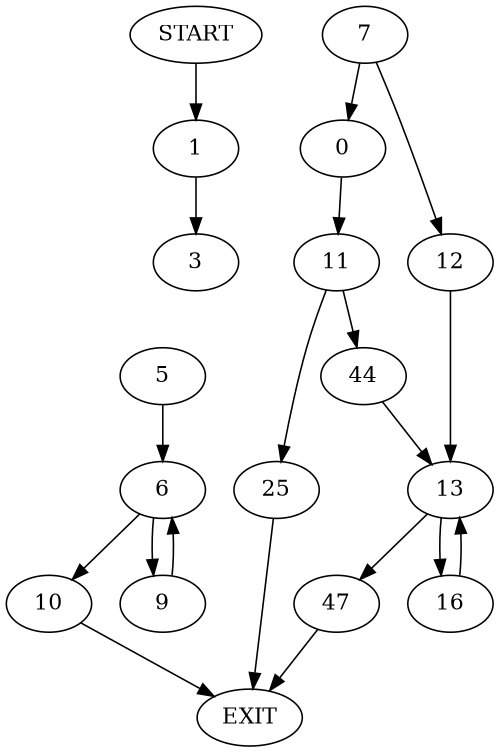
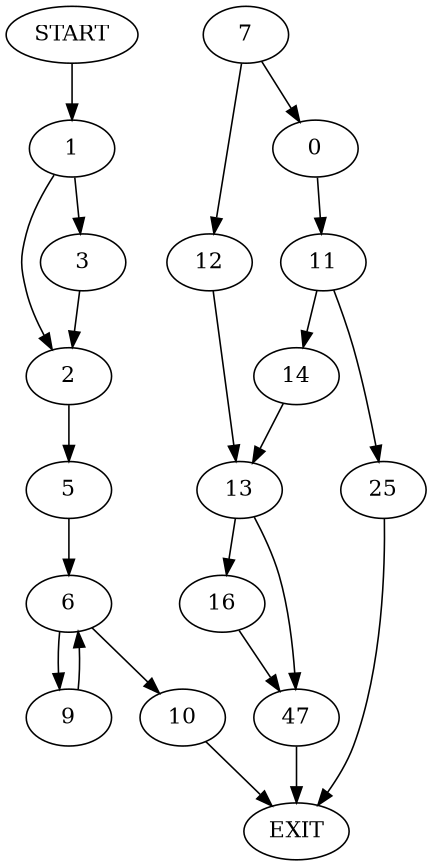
none -> (69, 376)
(364, 376) -> (297, 376)
(461, 555) -> (255, 654)
